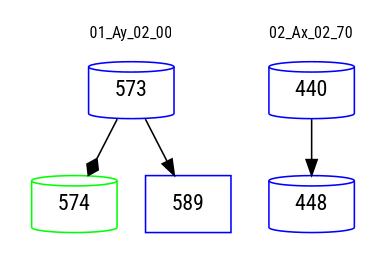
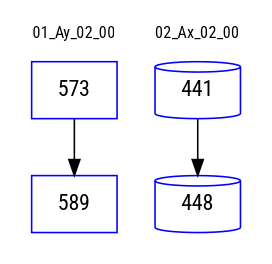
(312, 34) -> (198, 34)
(131, 90) -> (74, 90)
(312, 90) -> (198, 90)
(74, 204) -> none
